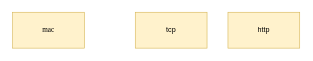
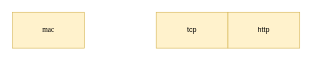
(171, 30) -> (192, 30)
